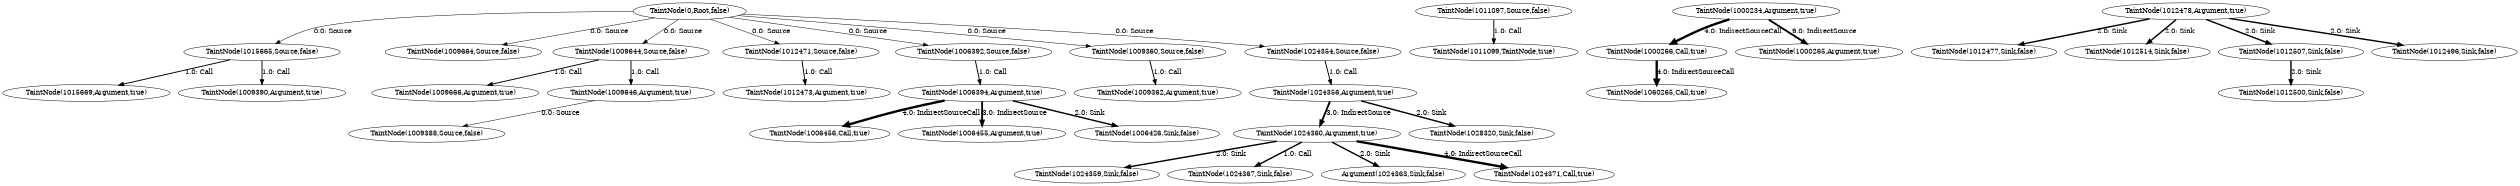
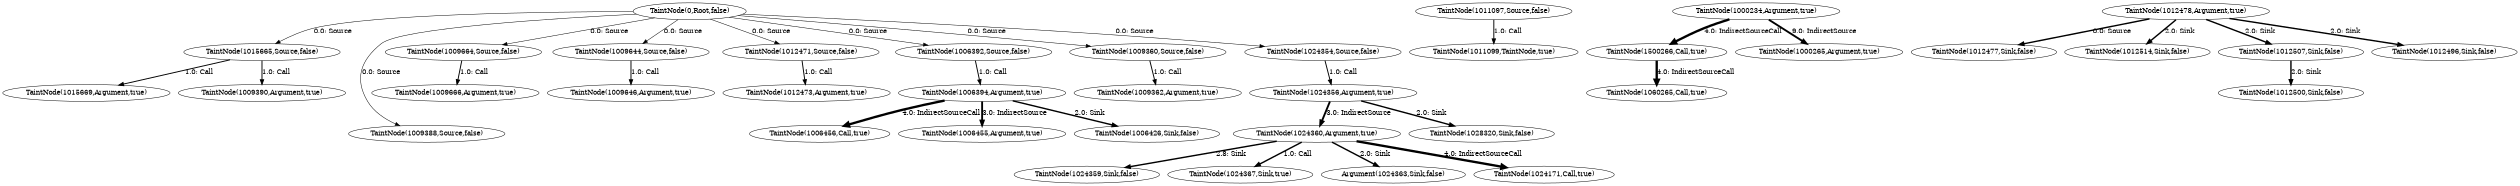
(2112, 32) -> (2112, 32)
(1657, 52) -> (1657, 52)
(546, 72) -> (460, 70)
(531, 113) -> (457, 28)
(1231, 154) -> (1231, 154)
(1240, 175) -> (1240, 175)
(1544, 175) -> (1544, 175)
